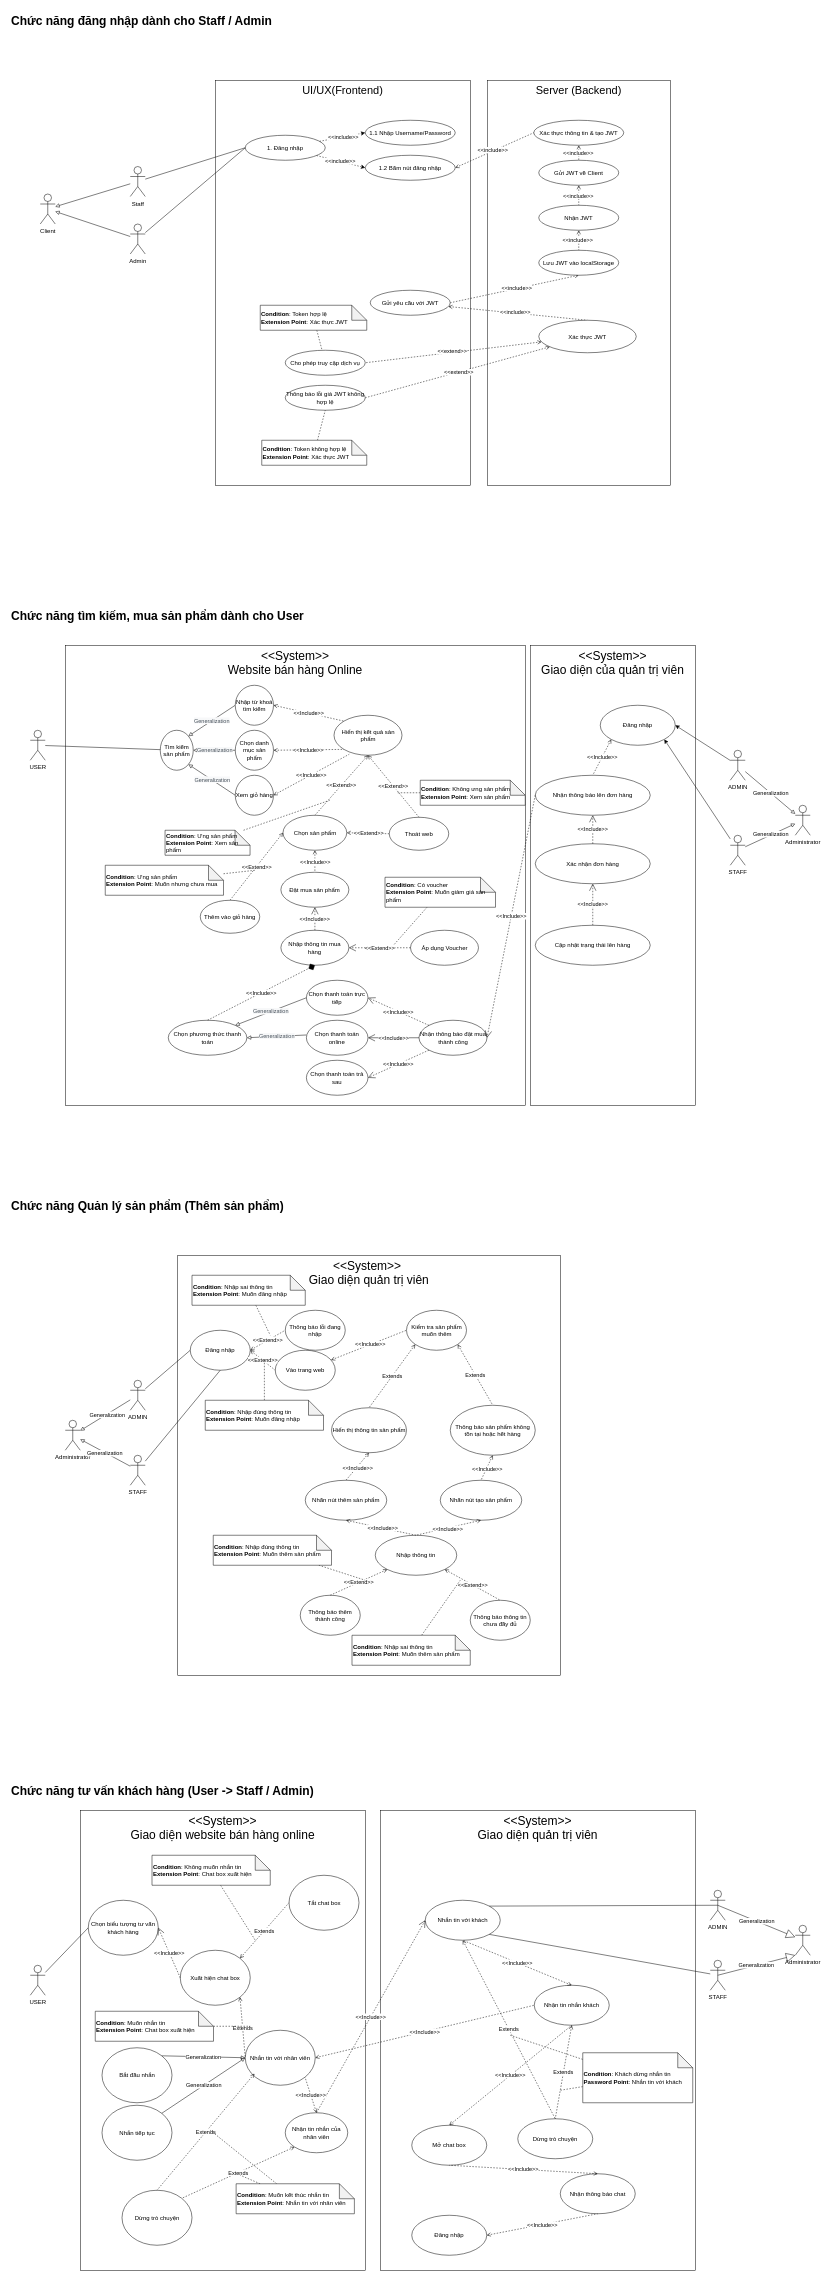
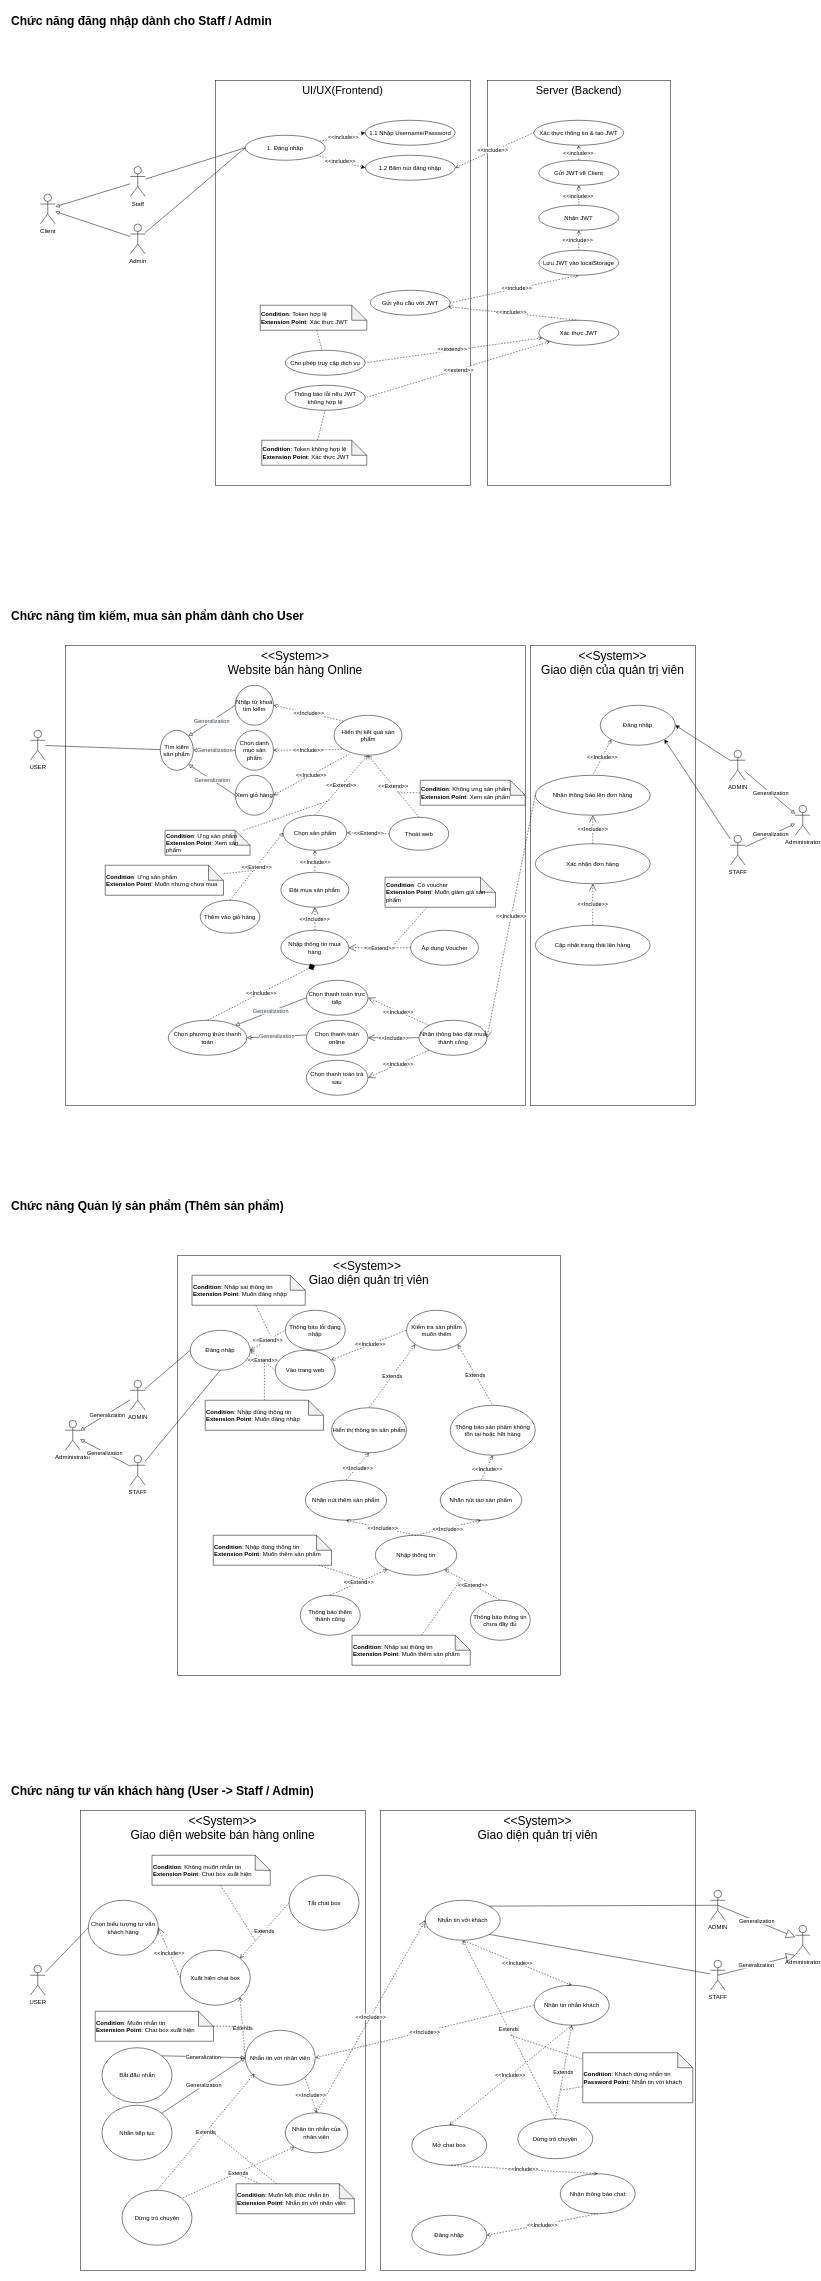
(588, 337) -> (579, 333)
(325, 398) -> (325, 398)
